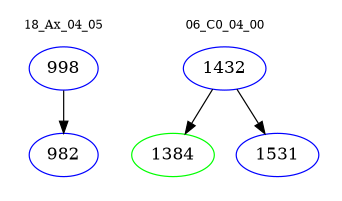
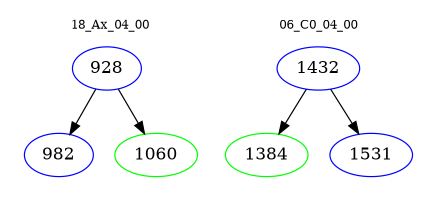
(64, 26) -> (111, 26)
(64, 68) -> (107, 68)
none -> (156, 155)
